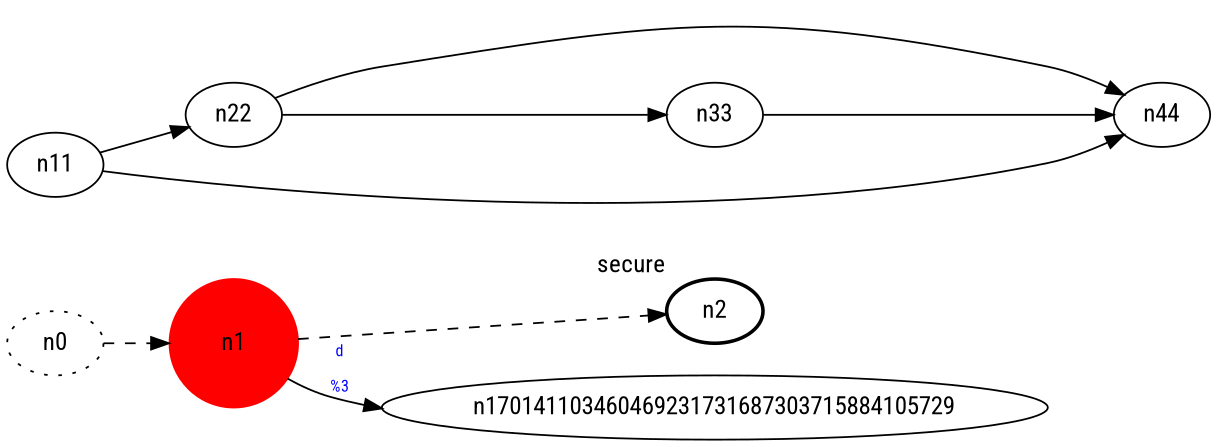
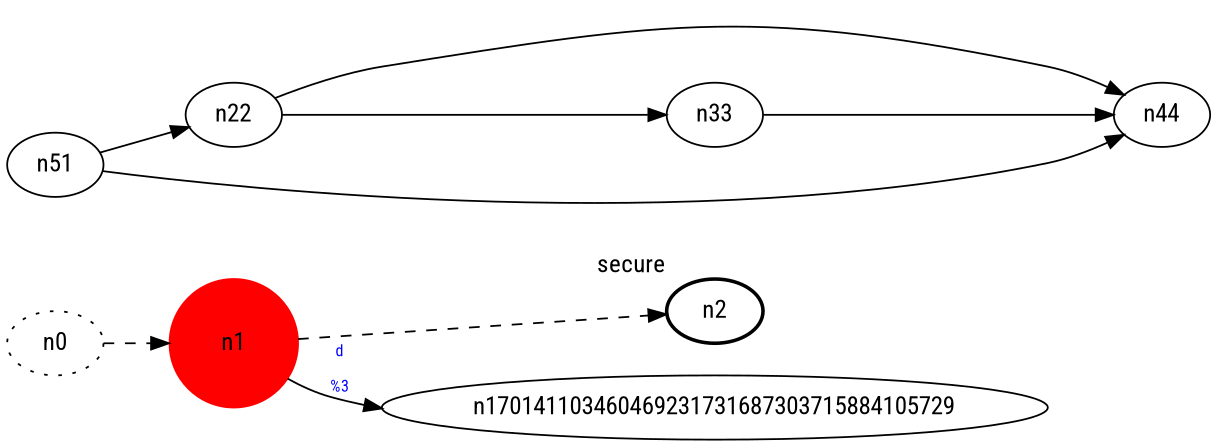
(55, 165) -> (55, 165)
